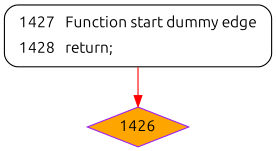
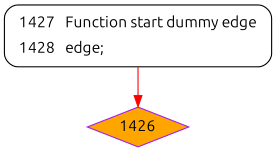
(89, 48) -> (85, 48)
